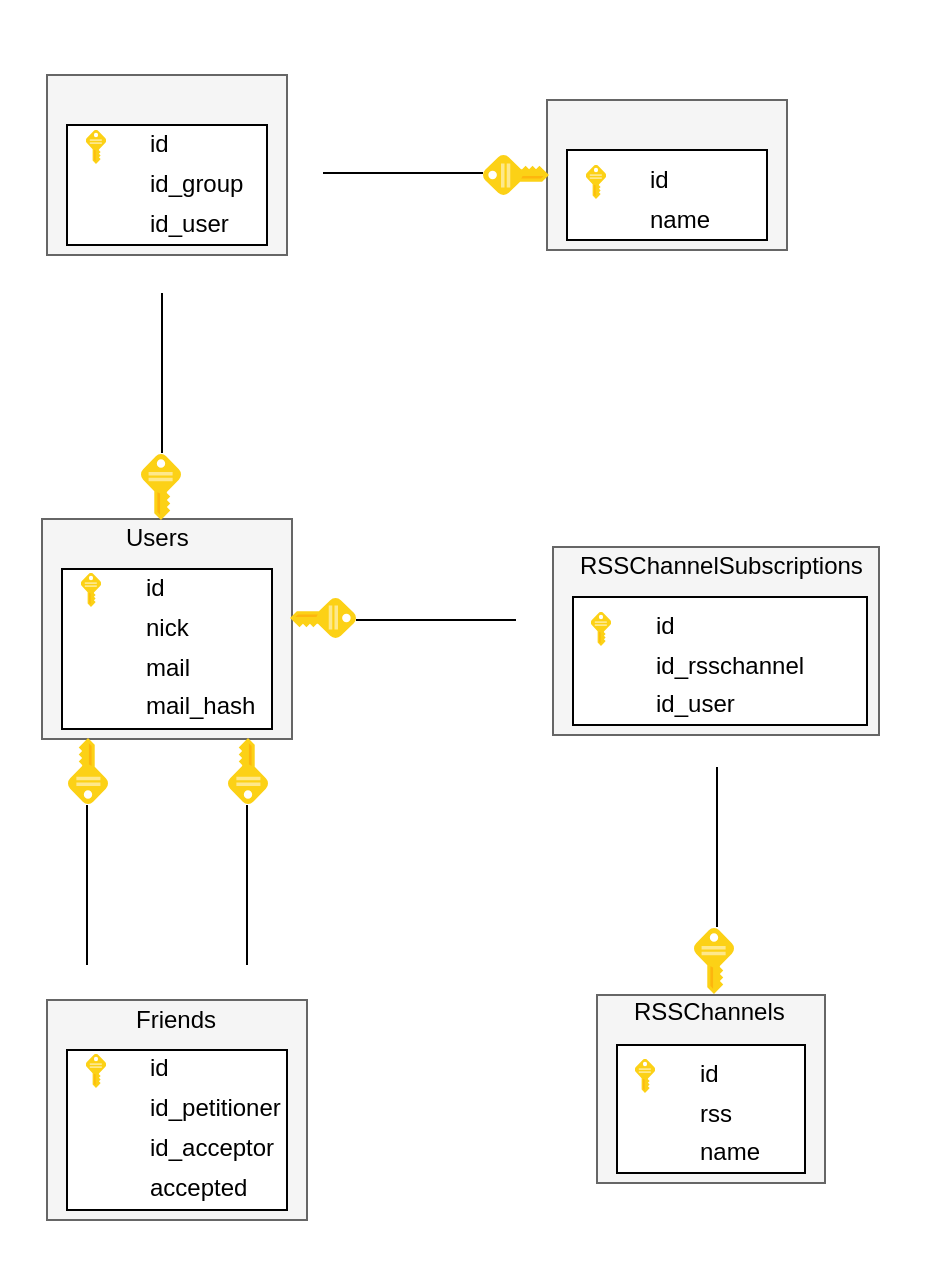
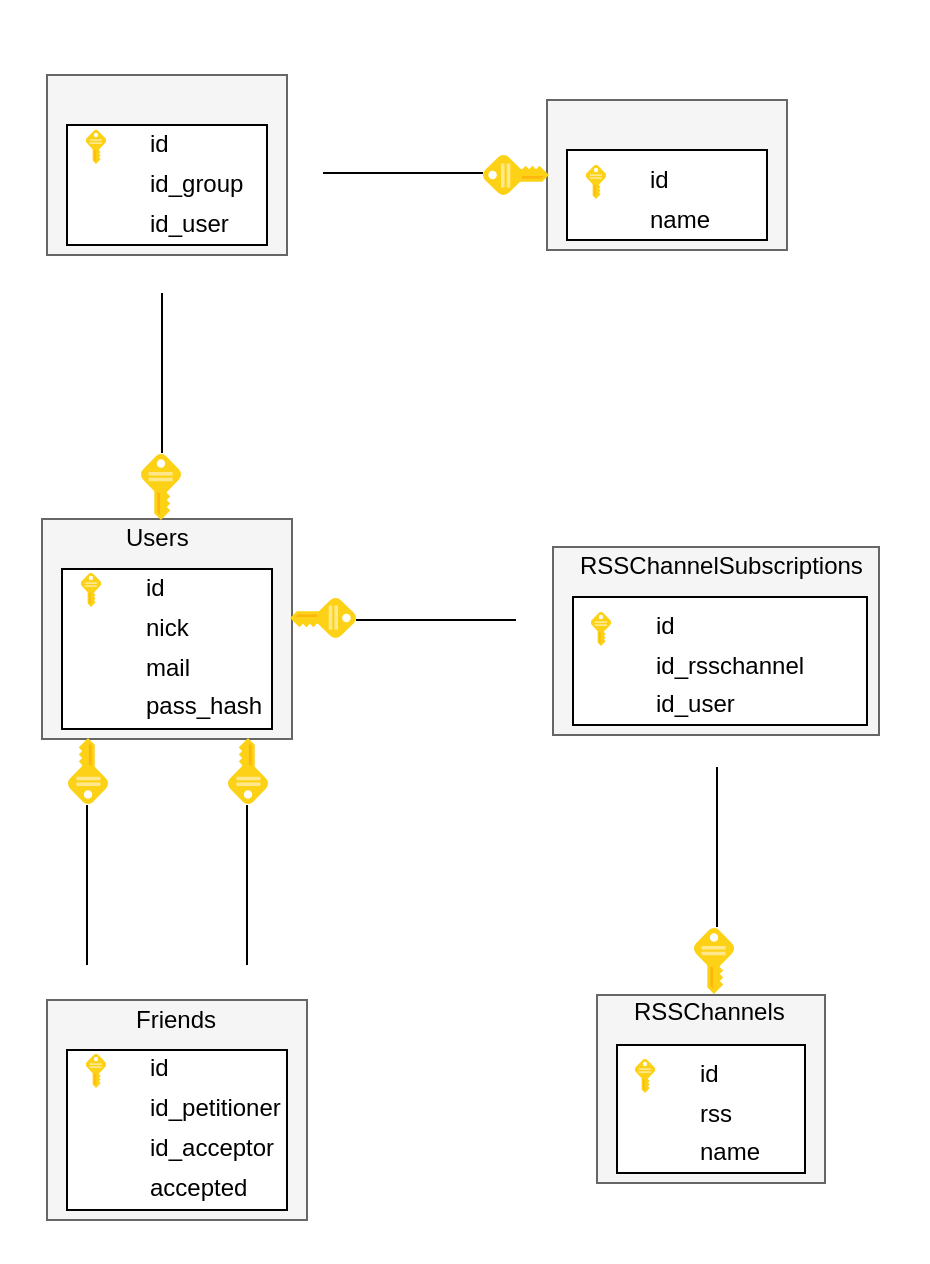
(201, 707) -> (207, 707)
